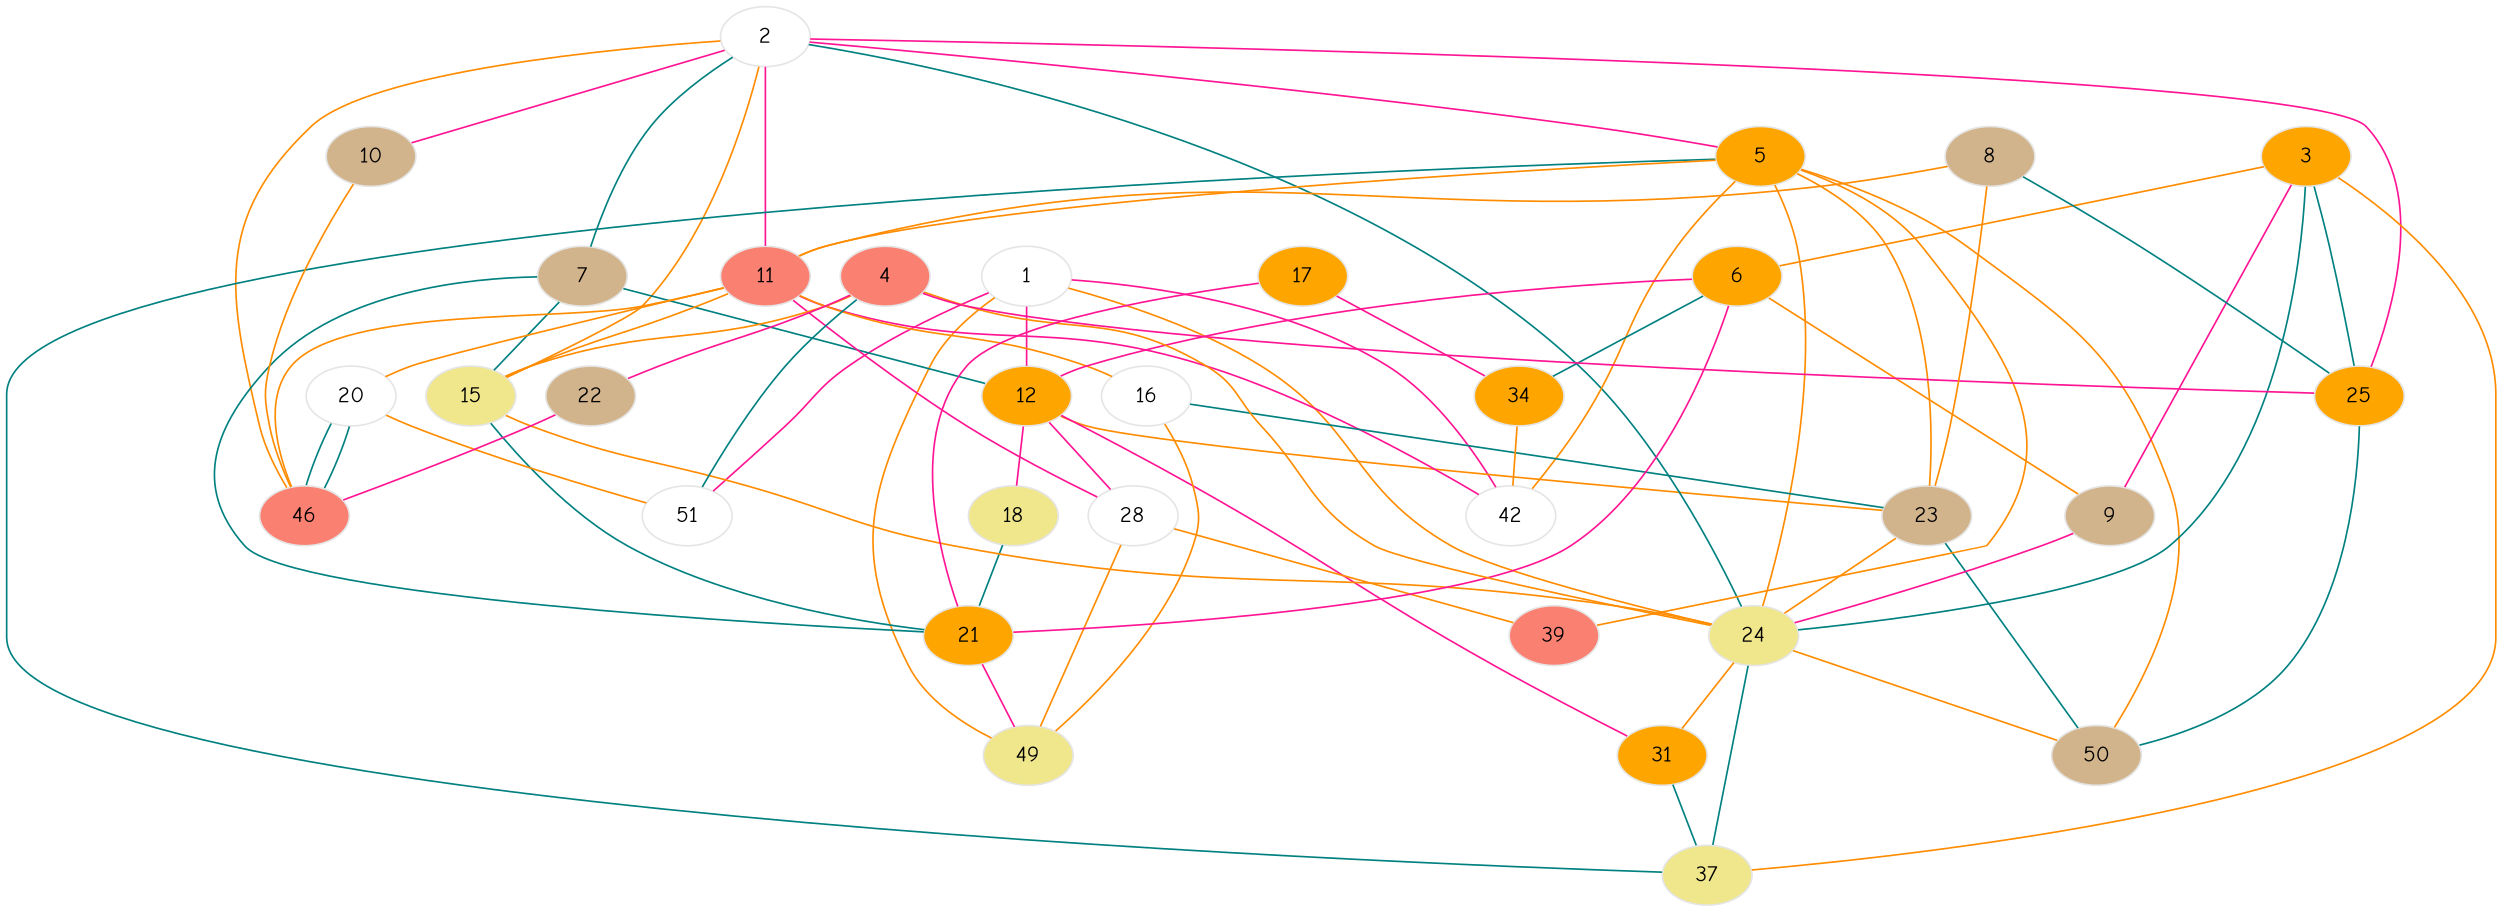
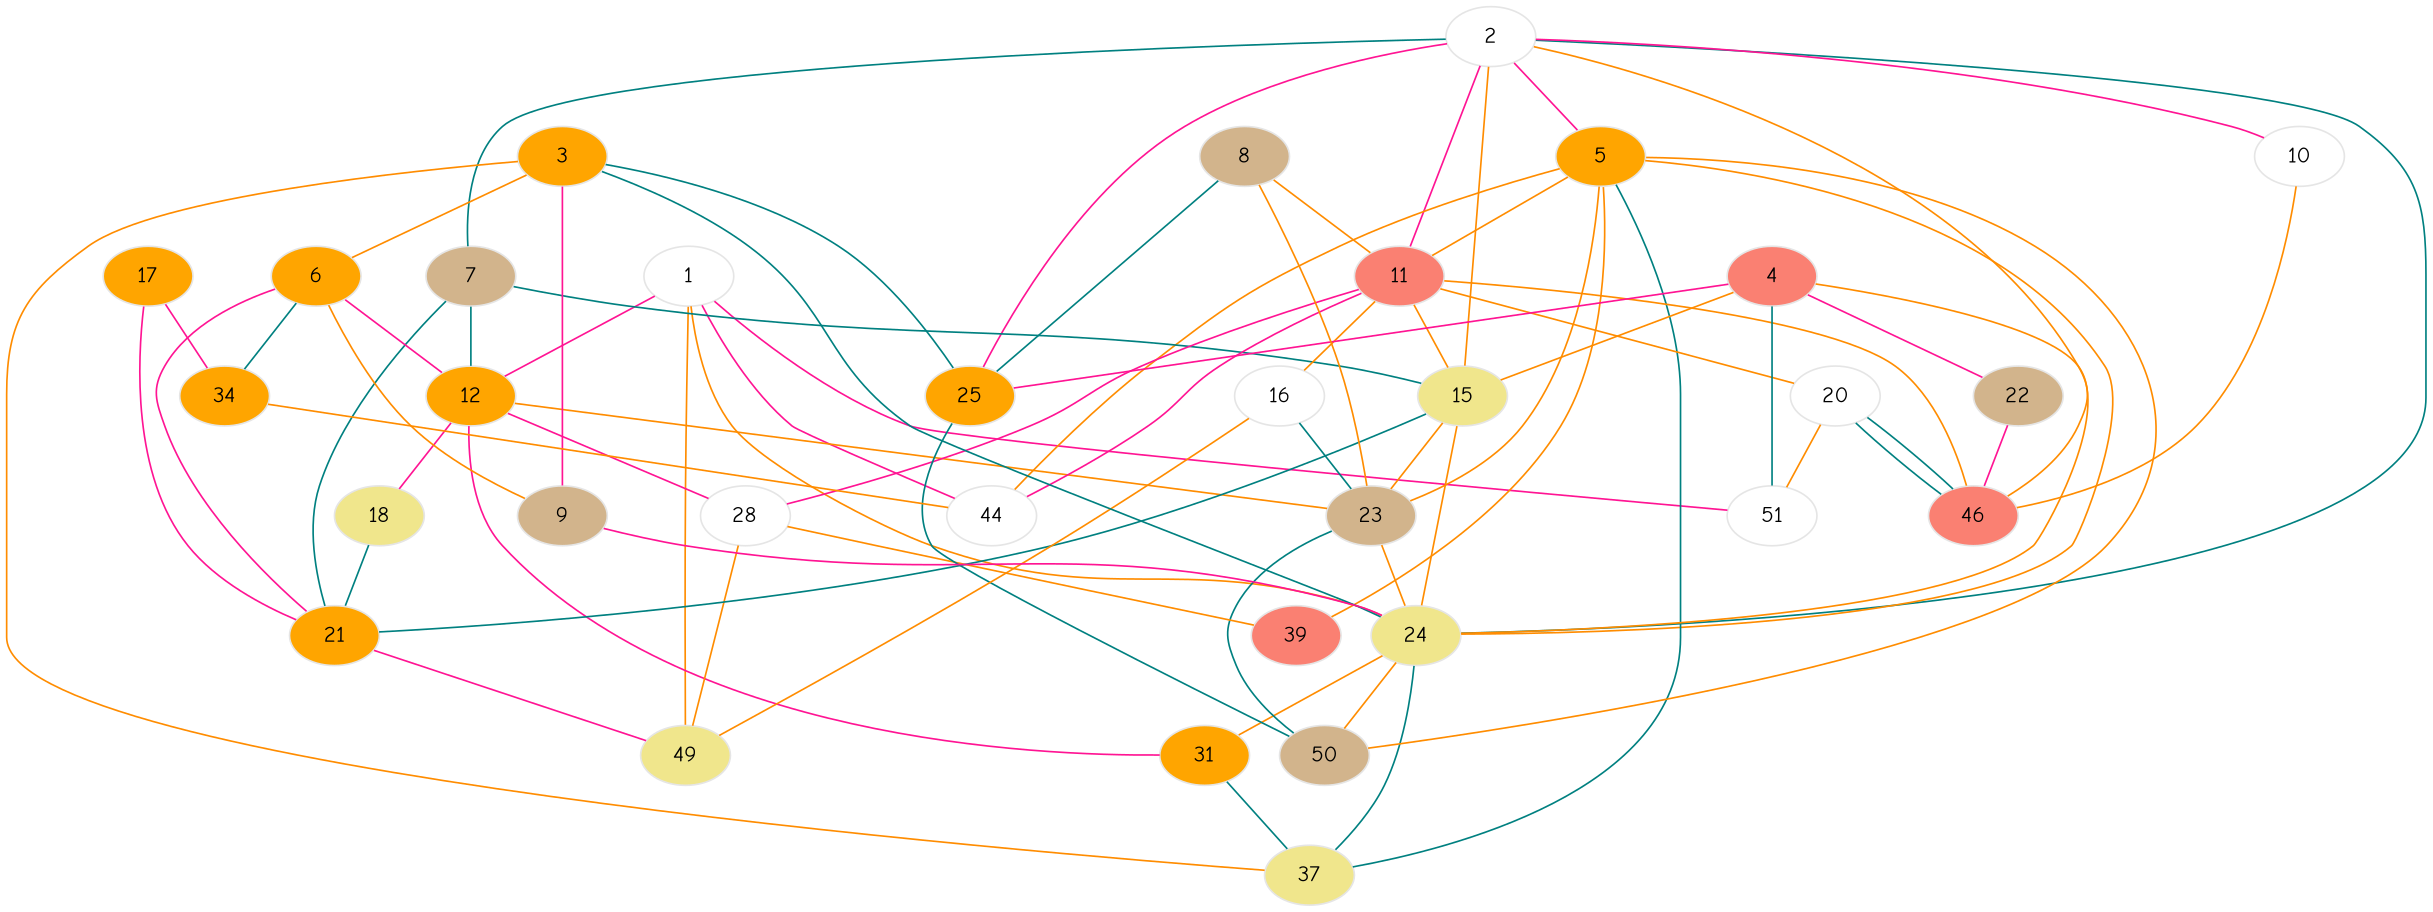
(371, 156) -> (2299, 156)
none -> (1417, 456)
(1511, 516) -> (992, 516)
